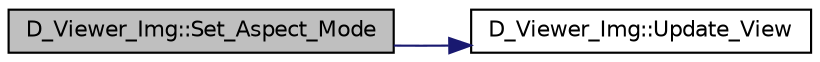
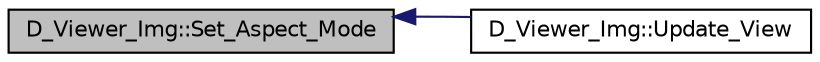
(421, 46) -> (443, 17)
